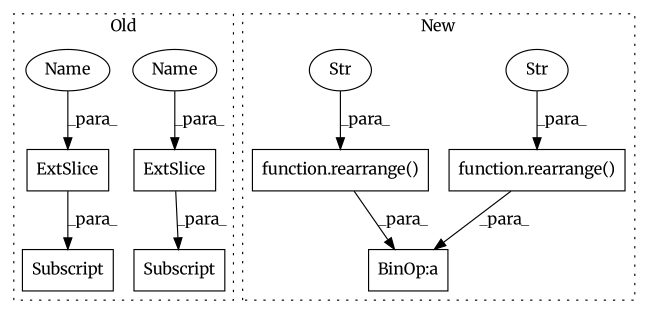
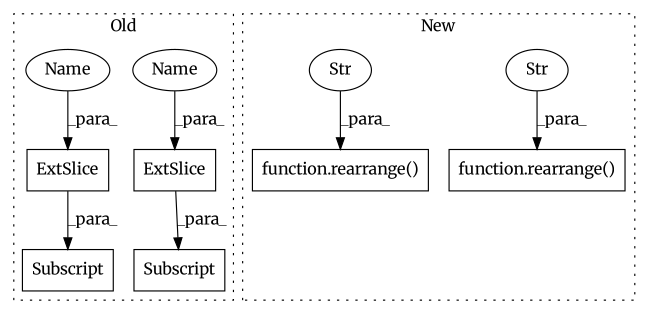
(408, 270) -> none
